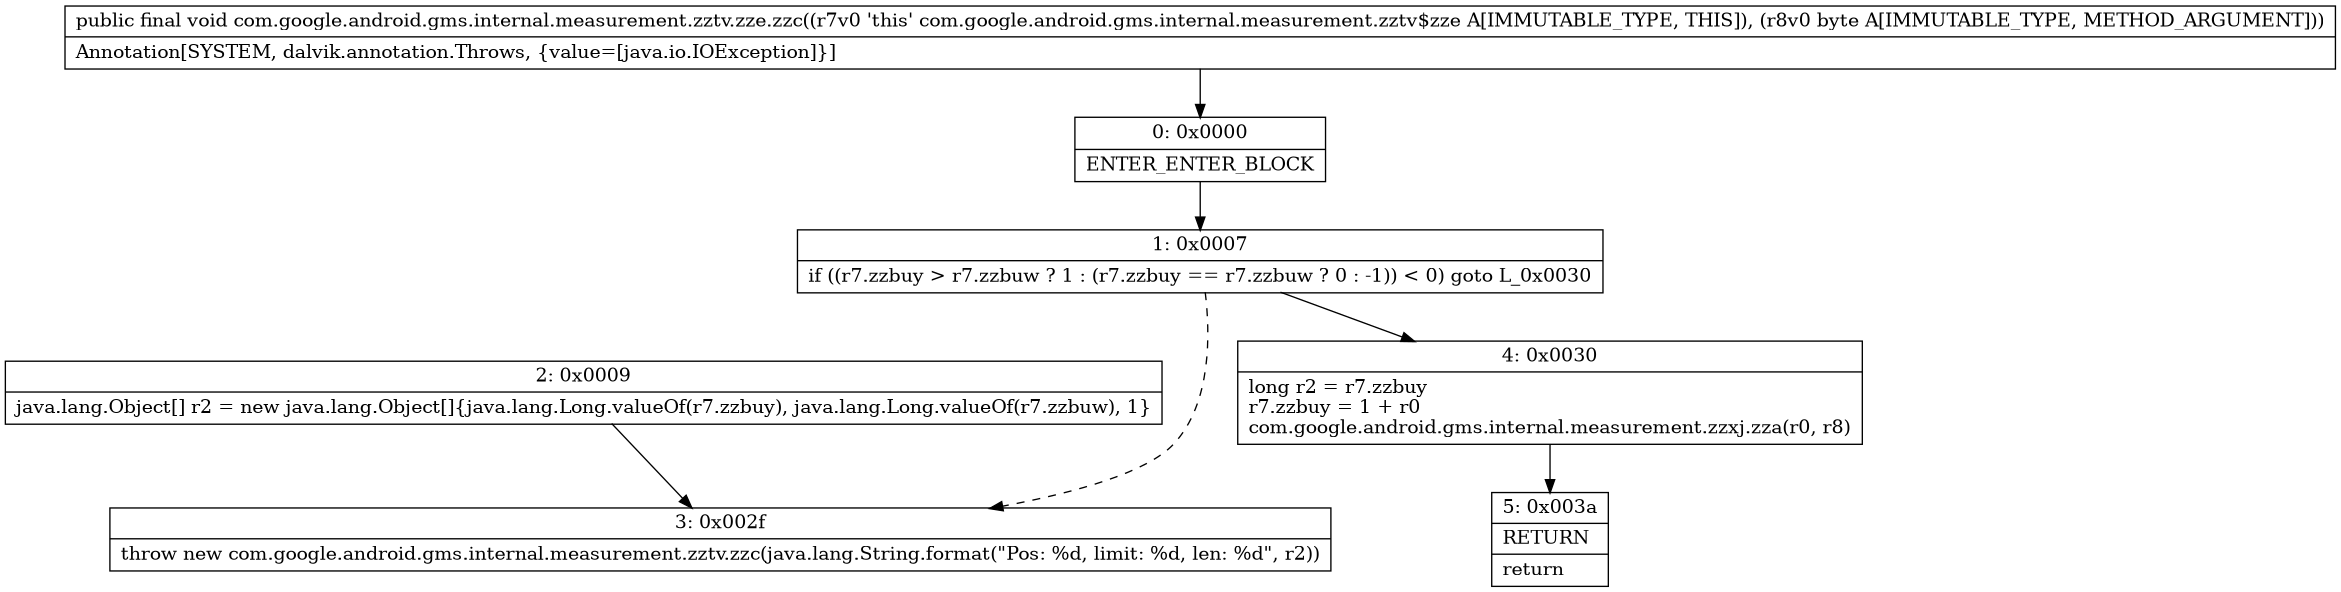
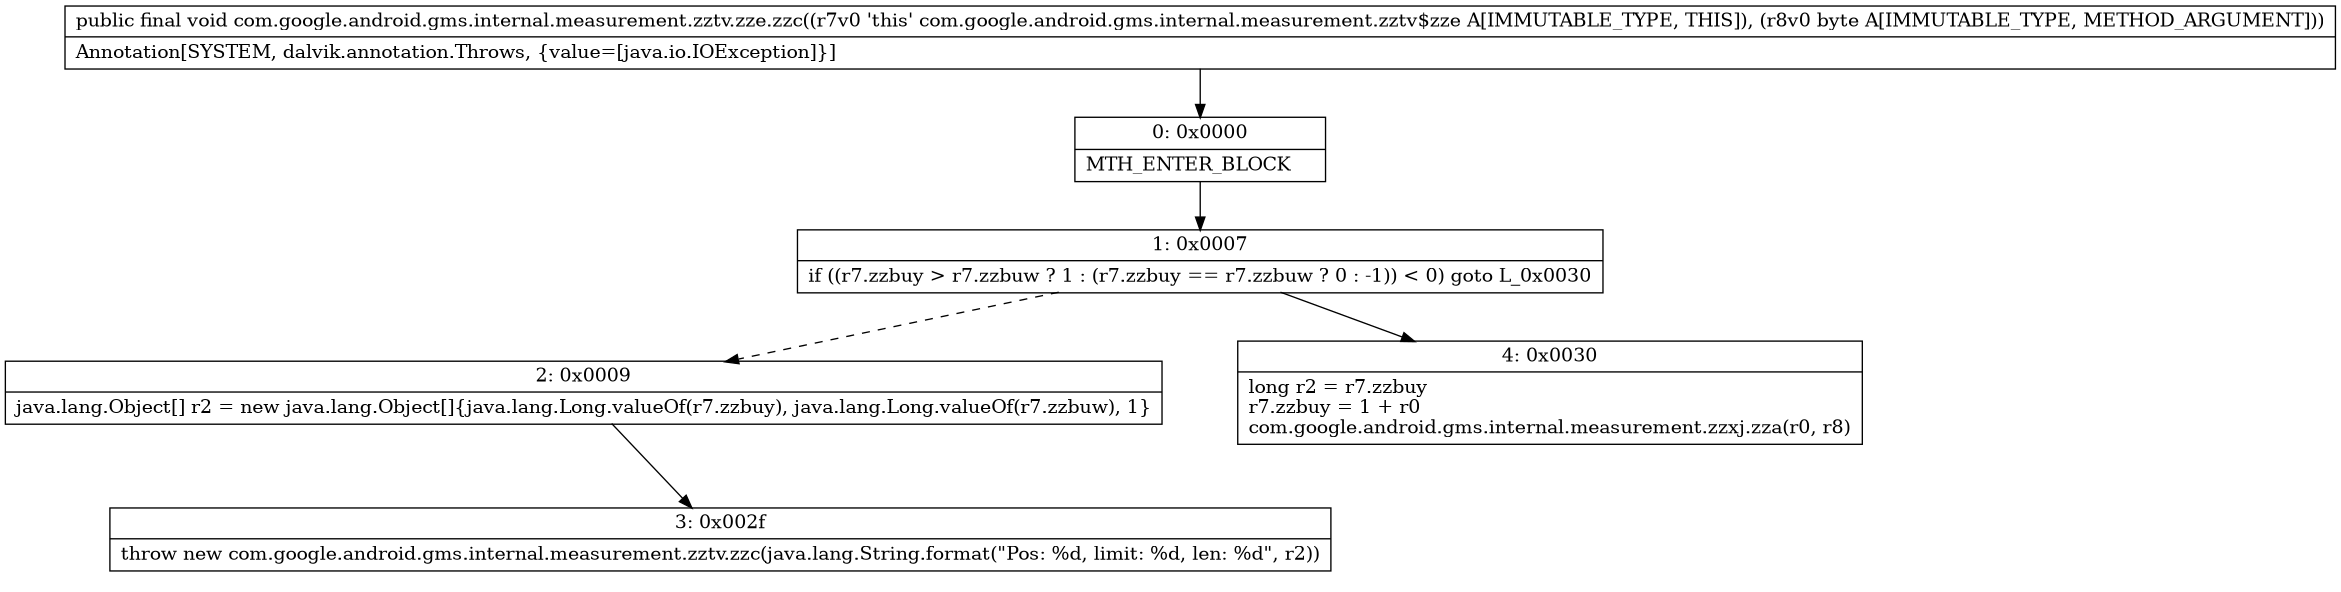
(1200, 165) -> (1189, 165)
(1164, 452) -> (899, 326)
(1550, 539) -> none
